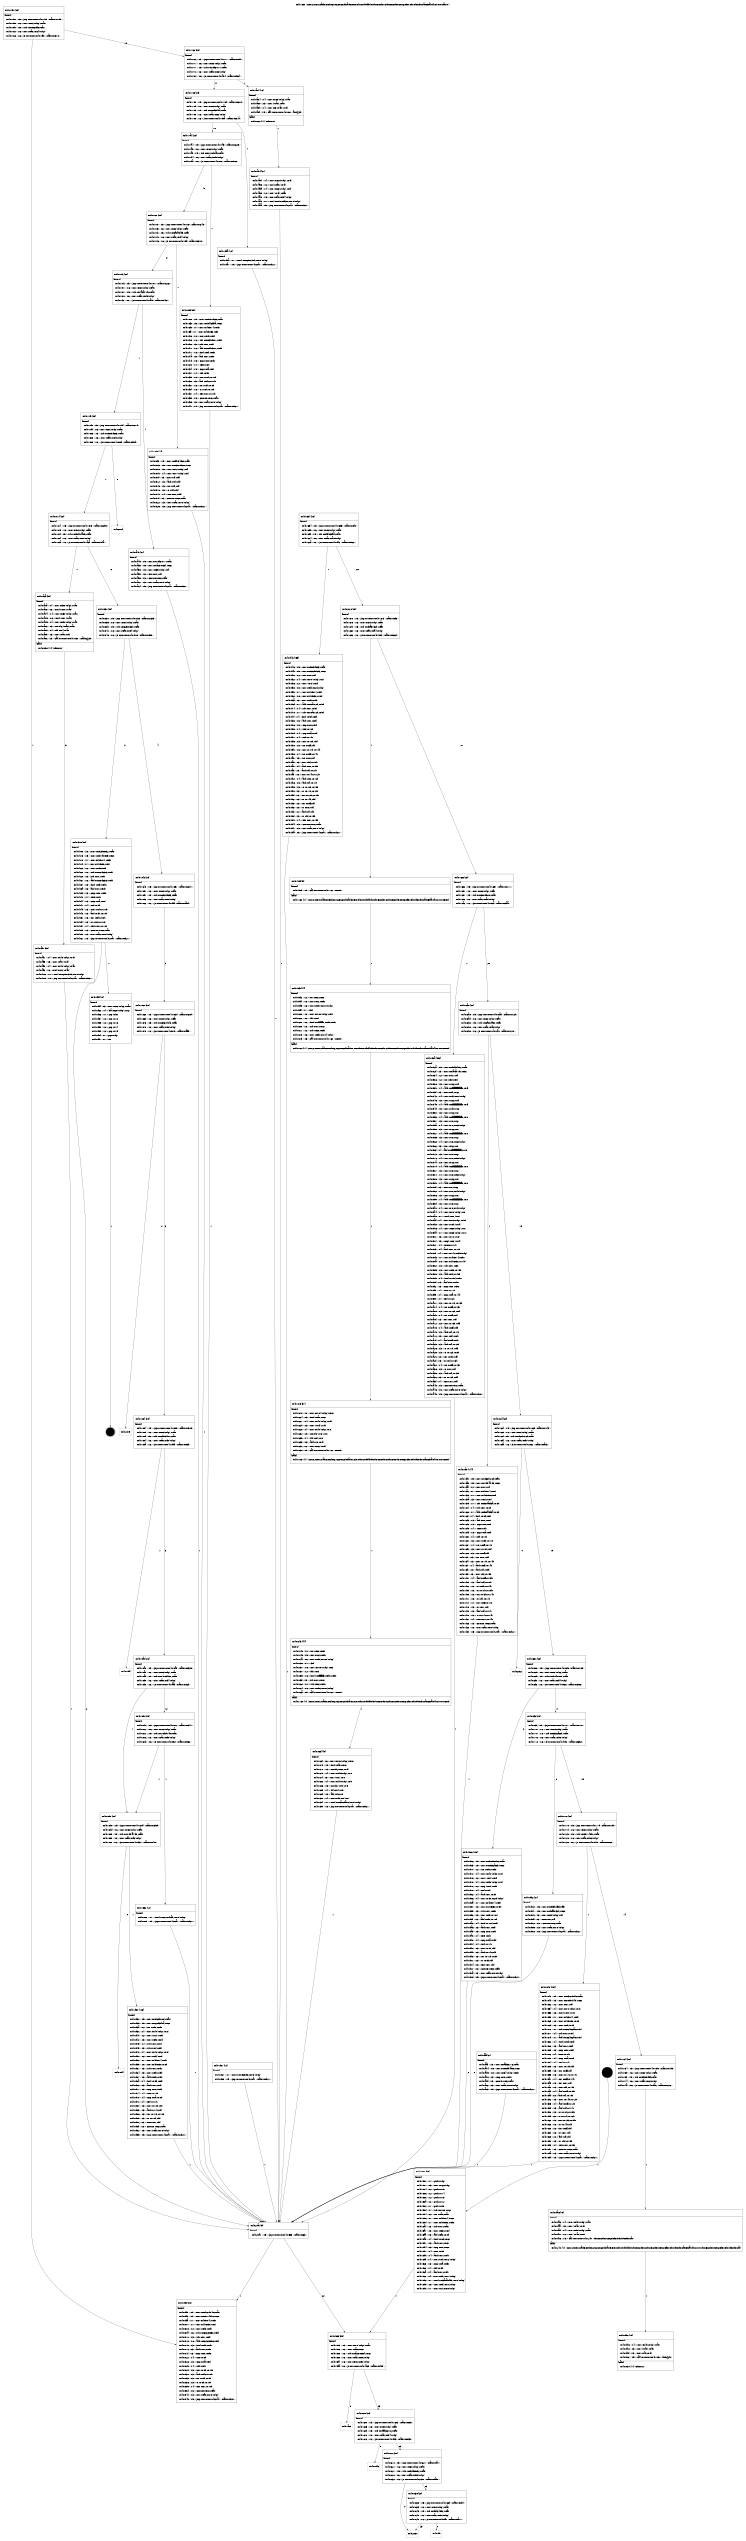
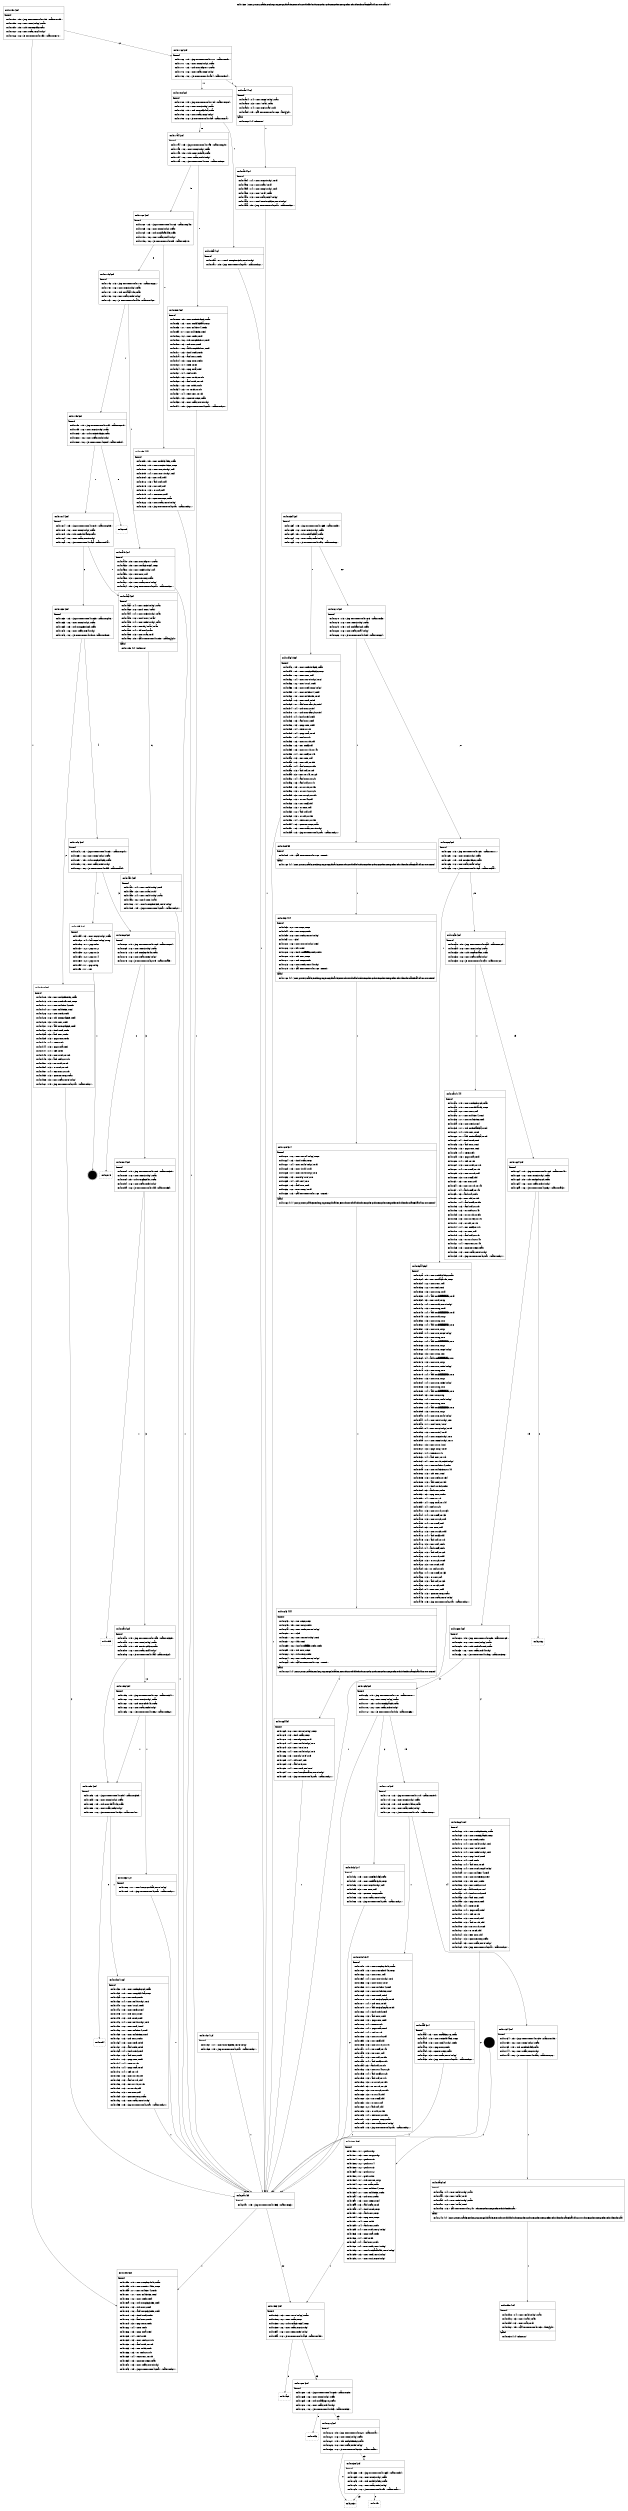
(107, 967) -> (95, 897)
(461, 1988) -> (340, 1963)
